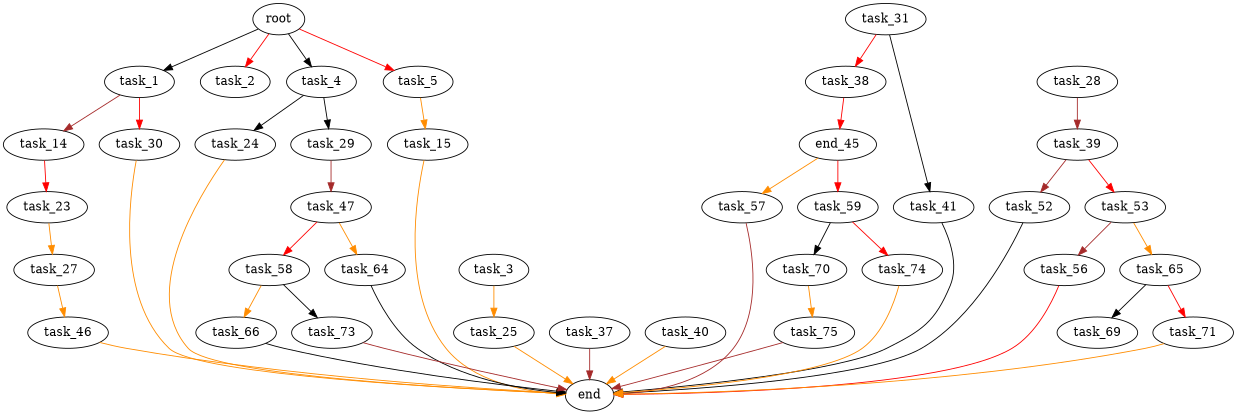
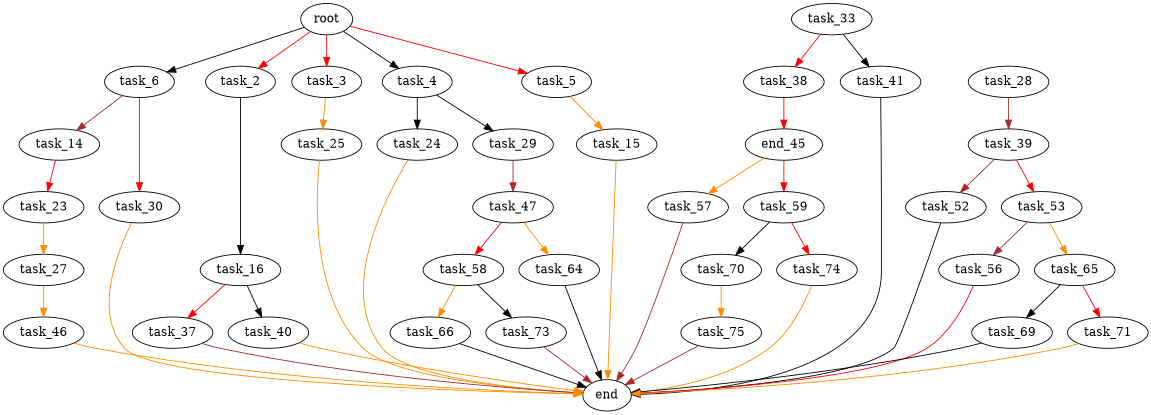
(886, 19) -> (832, 19)
none -> (327, 46)
(139, 82) -> (139, 82)
none -> (240, 270)
none -> (812, 373)
